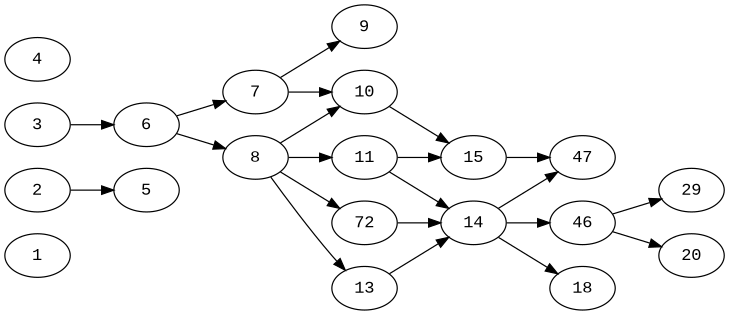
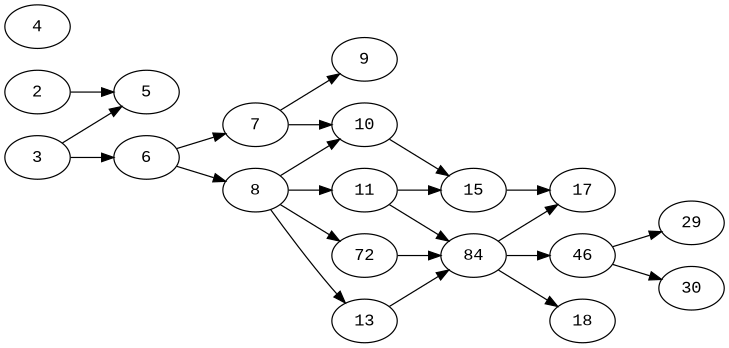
none -> (87, 128)
(583, 157) -> (583, 190)
(474, 223) -> (474, 256)
(38, 256) -> none
(692, 256) -> (692, 288)
